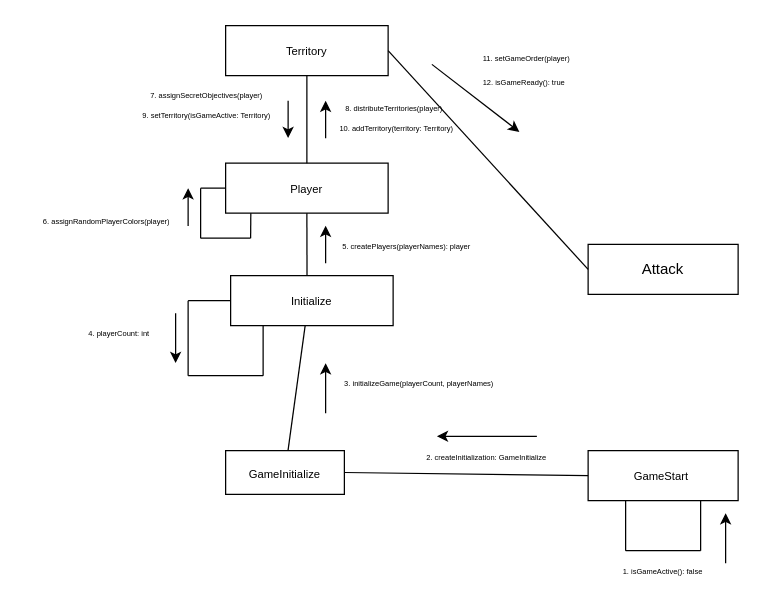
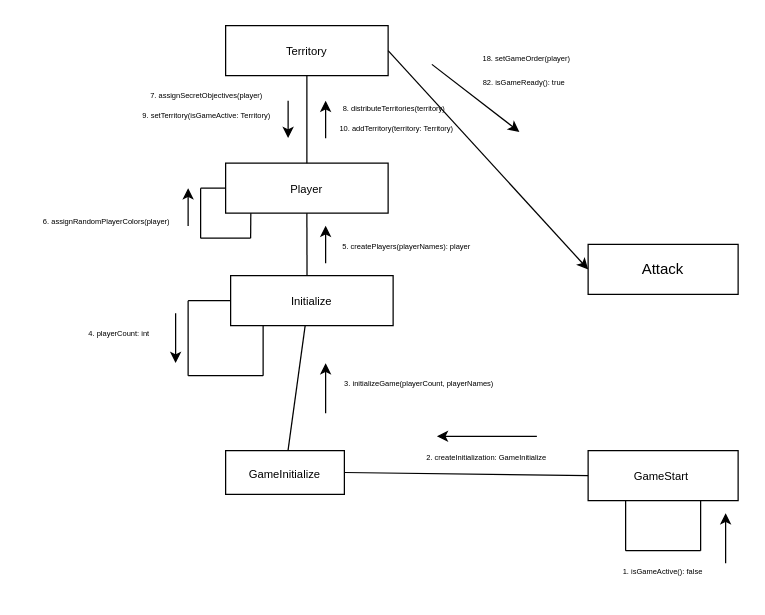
(527, 57) -> (527, 57)
(524, 81) -> (524, 81)
(394, 107) -> (394, 107)
(583, 264) -> (581, 262)
